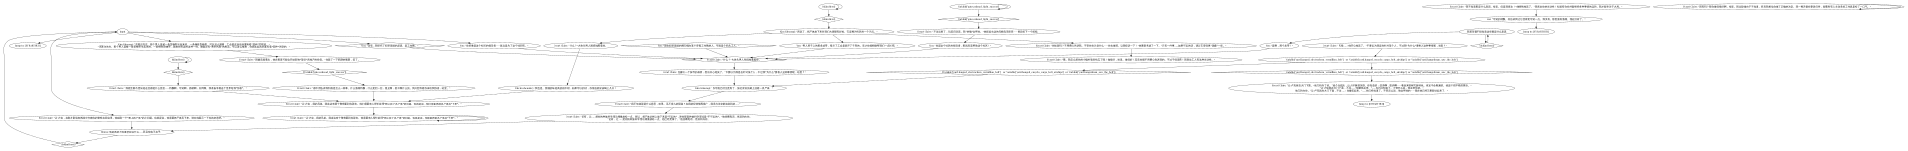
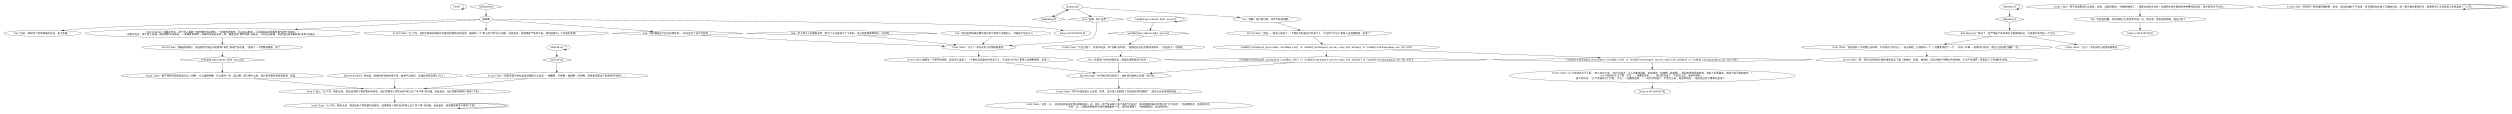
none -> (457, 7)
none -> (1267, 19)
(123, 32) -> (486, 19)
(1487, 32) -> (1072, 7)
(837, 38) -> none
(390, 46) -> (42, 33)
(494, 46) -> (677, 33)
(699, 46) -> (996, 33)
(847, 46) -> (842, 33)
(1279, 46) -> (1096, 19)
(552, 55) -> none
(853, 55) -> (1119, 67)
(734, 60) -> (979, 47)
(574, 66) -> none
(132, 132) -> none
